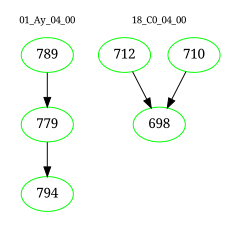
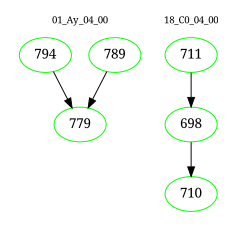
(125, 55) -> (191, 55)
(179, 85) -> (191, 155)
(47, 155) -> (61, 85)
